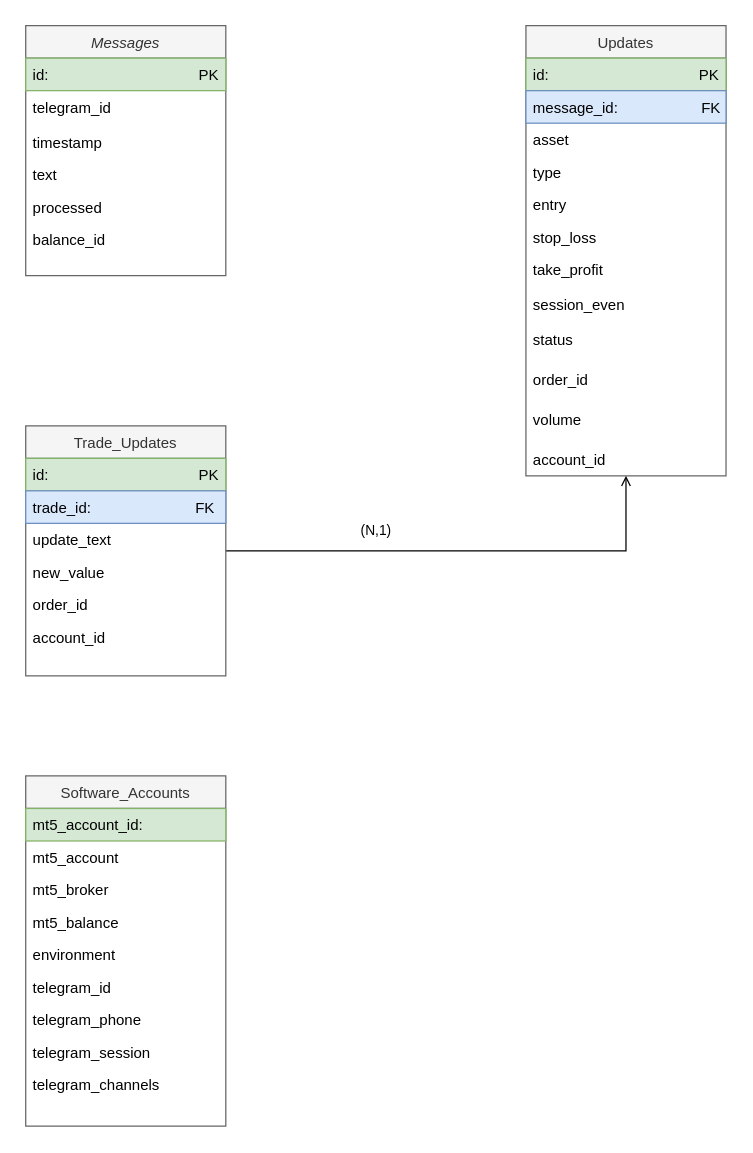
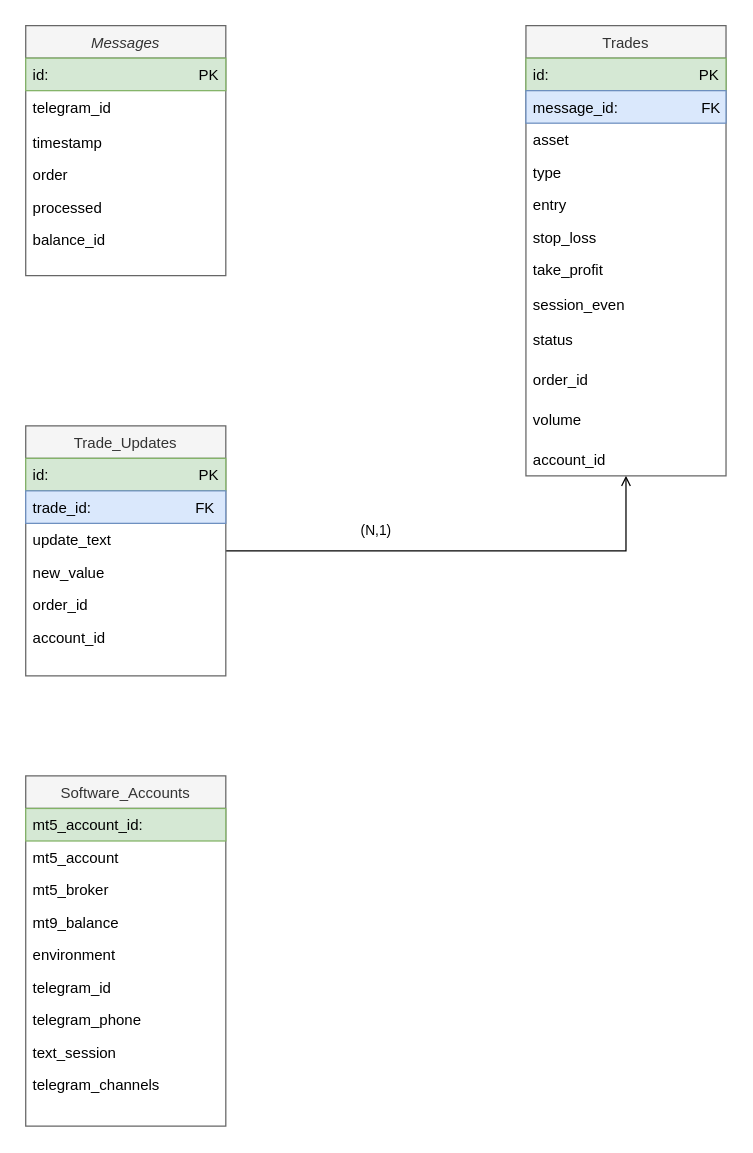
(625, 43) -> (625, 43)
(49, 175) -> (54, 175)
(77, 923) -> (77, 923)
(96, 1053) -> (81, 1053)
